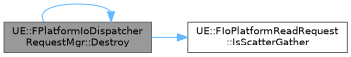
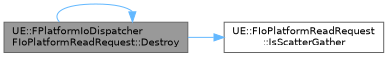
(78, 37) -> (96, 37)
